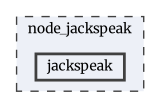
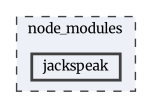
(80, 30) -> (76, 30)
